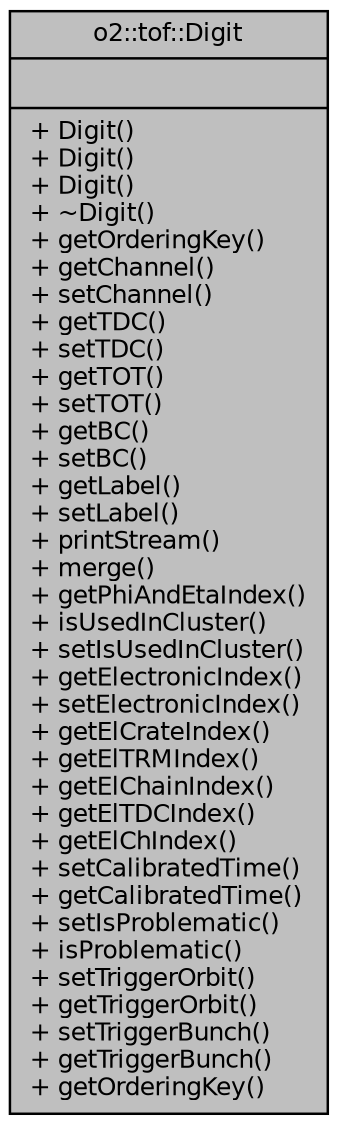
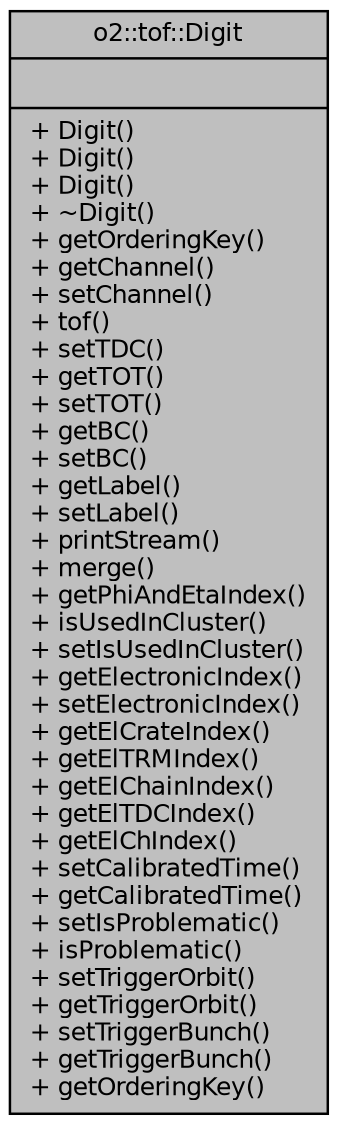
(98, 323) -> (71, 323)
